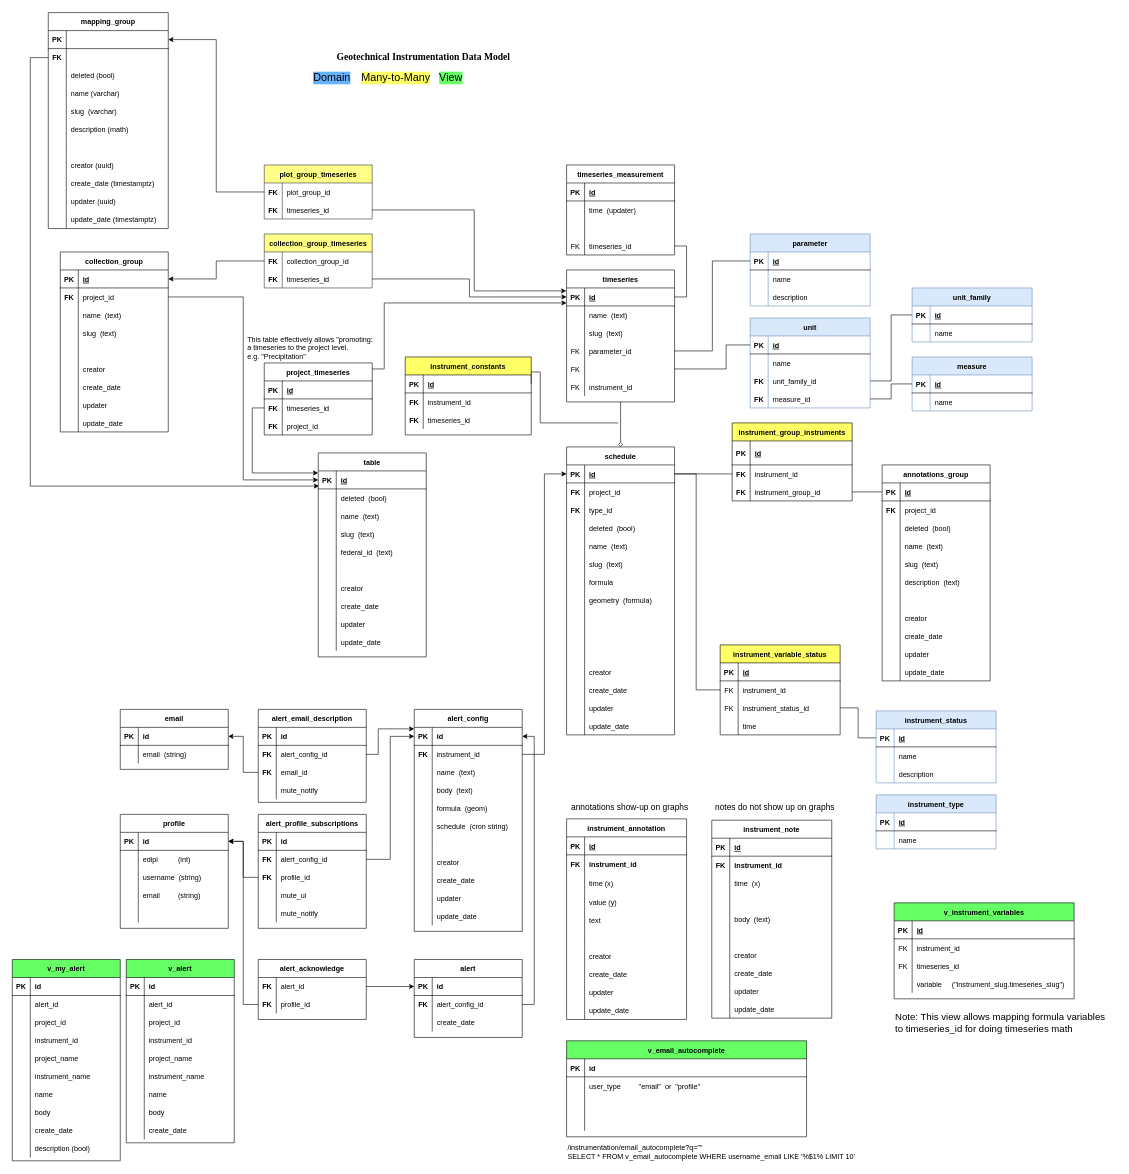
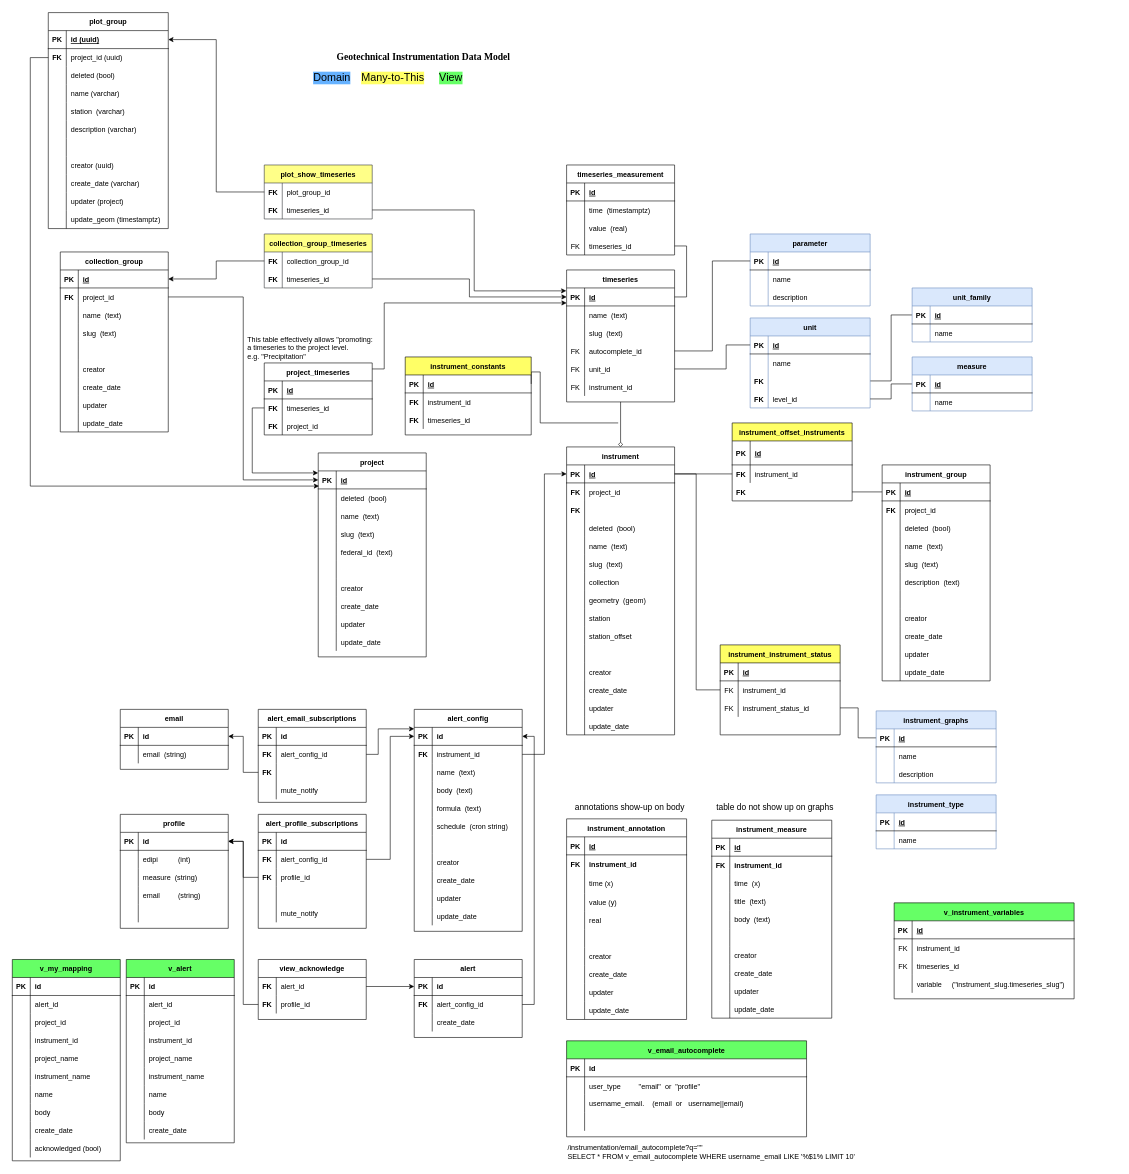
(108, 22) -> (108, 22)
none -> (117, 39)
none -> (117, 57)
(398, 78) -> (396, 78)
(99, 112) -> (105, 112)
(104, 130) -> (110, 130)
(318, 174) -> (318, 174)
(119, 184) -> (112, 184)
(97, 202) -> (104, 202)
(618, 210) -> (625, 210)
(119, 220) -> (119, 220)
none -> (630, 228)
(612, 351) -> (618, 351)
none -> (630, 369)
(819, 381) -> none
(792, 399) -> (786, 399)
(792, 432) -> (792, 432)
(620, 456) -> (620, 456)
(372, 462) -> (372, 462)
(936, 474) -> (936, 474)
(801, 492) -> none
(630, 510) -> none
(602, 582) -> (607, 582)
(626, 600) -> (621, 600)
none -> (630, 618)
none -> (630, 636)
(780, 654) -> (780, 654)
(312, 719) -> (312, 719)
(936, 720) -> (936, 720)
(789, 726) -> none
(321, 772) -> none
(630, 807) -> (630, 807)
(775, 807) -> (775, 807)
(465, 809) -> (465, 809)
(772, 829) -> (772, 829)
(177, 878) -> (175, 878)
(321, 895) -> none
none -> (781, 901)
(597, 920) -> (596, 920)
(66, 969) -> (66, 969)
(312, 969) -> (312, 969)
(1005, 1023) -> none
none -> (696, 1104)
(67, 1149) -> (70, 1149)
